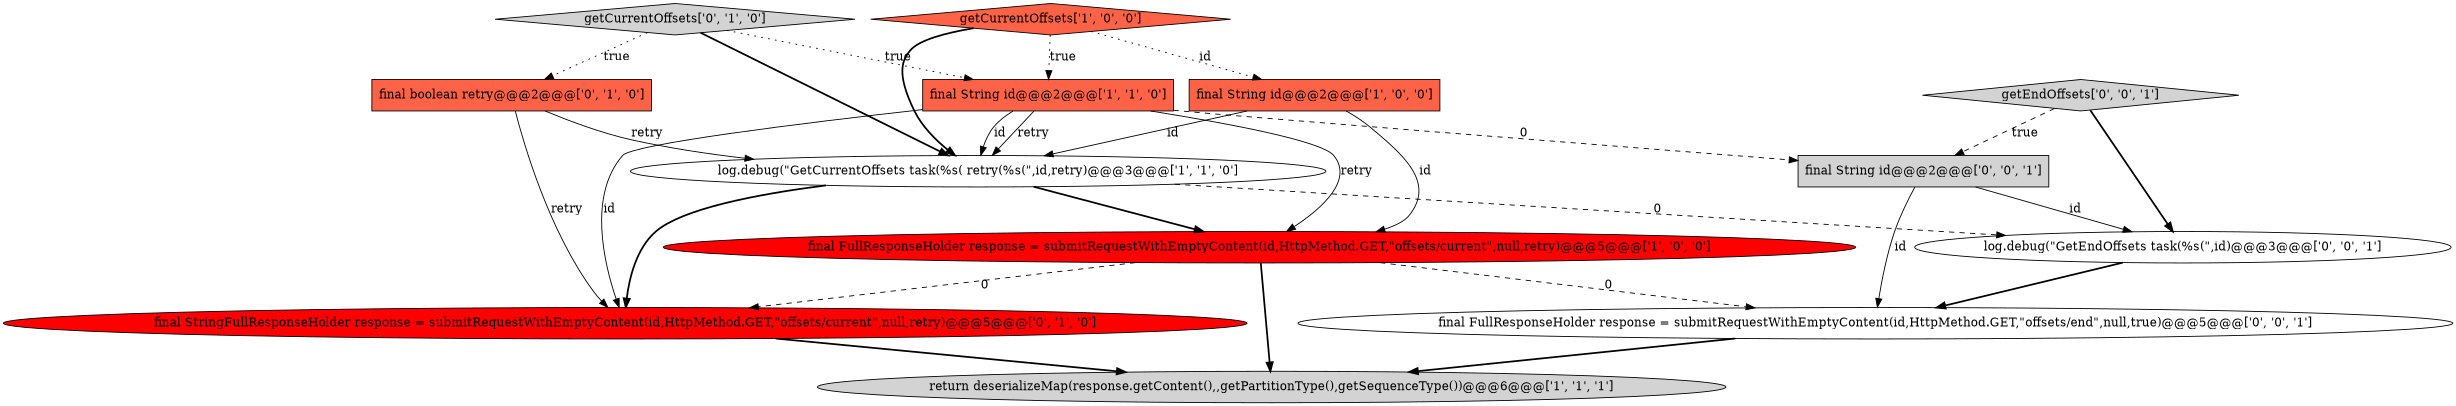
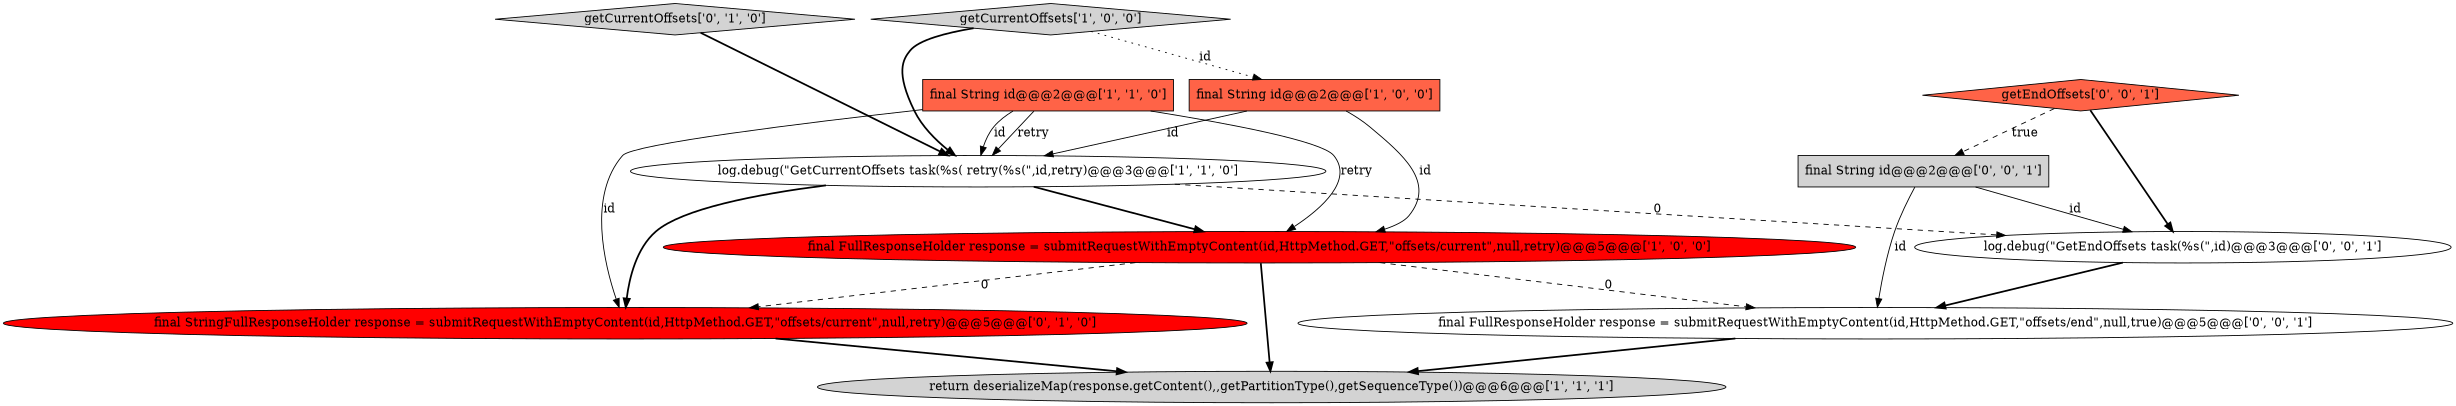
(1051, 19) -> (1051, 19)
(1050, 53) -> none
(846, 54) -> none
(512, 95) -> none
(2081, 95) -> (2081, 95)
(1481, 136) -> none
